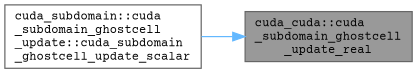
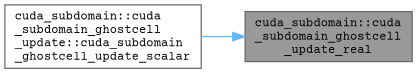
(329, 37) -> (329, 37)
